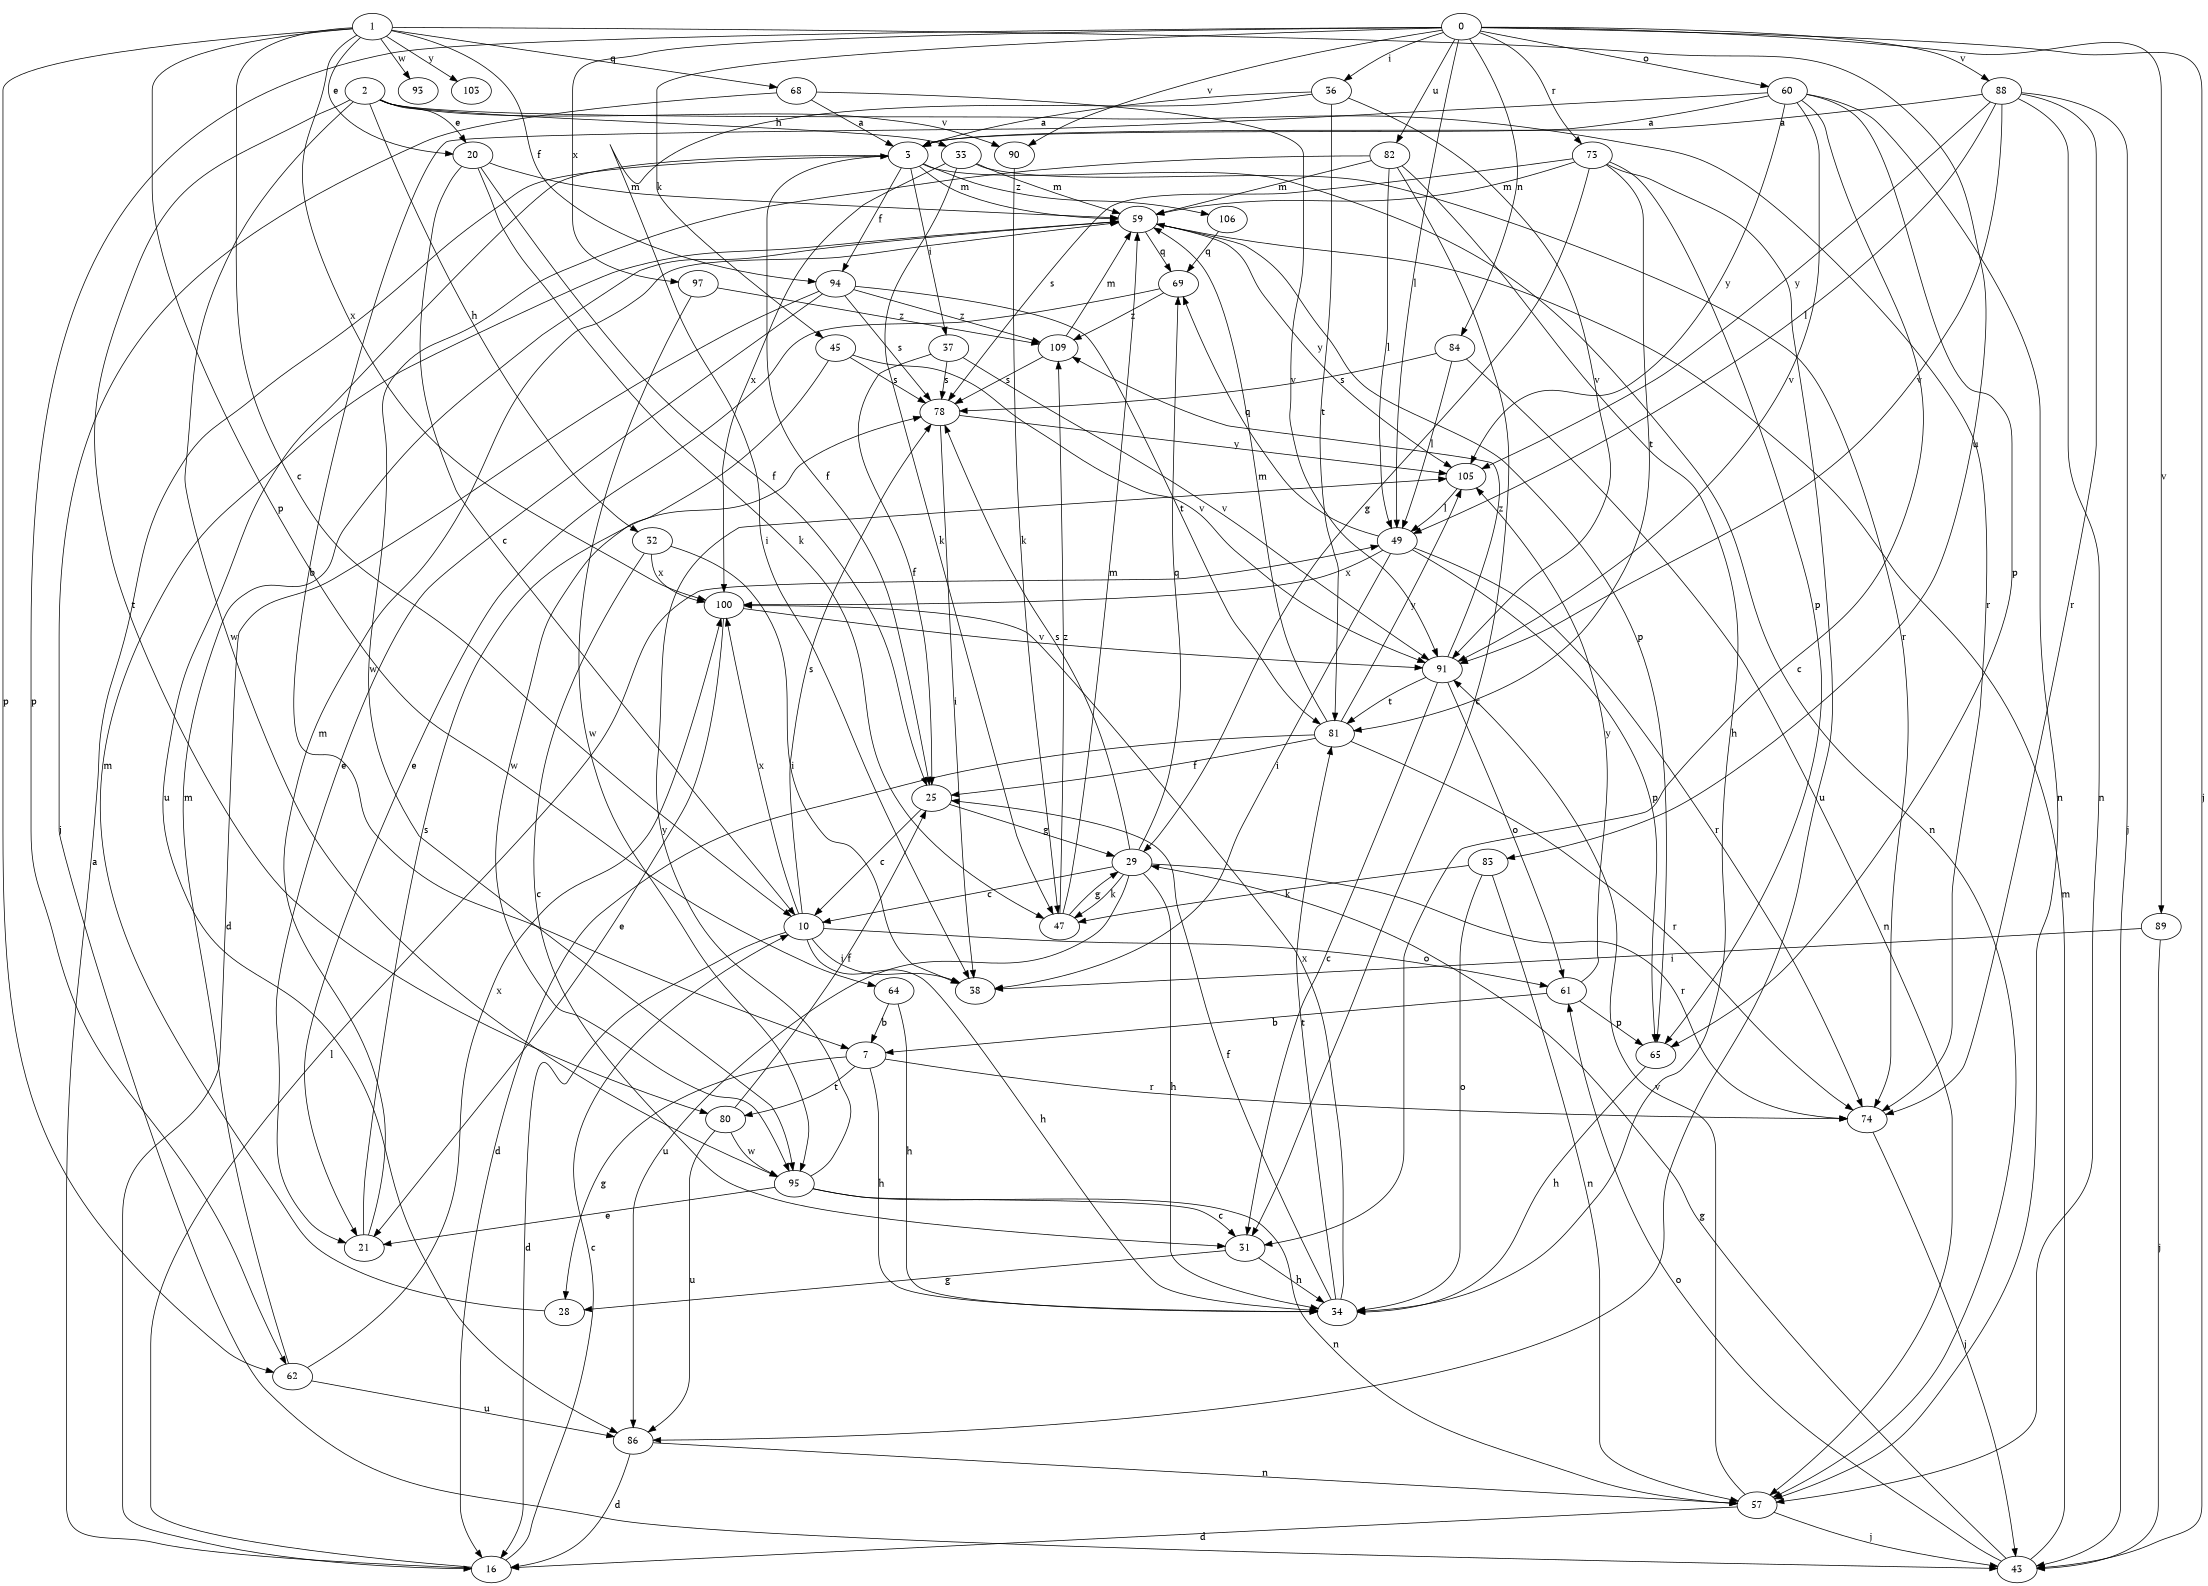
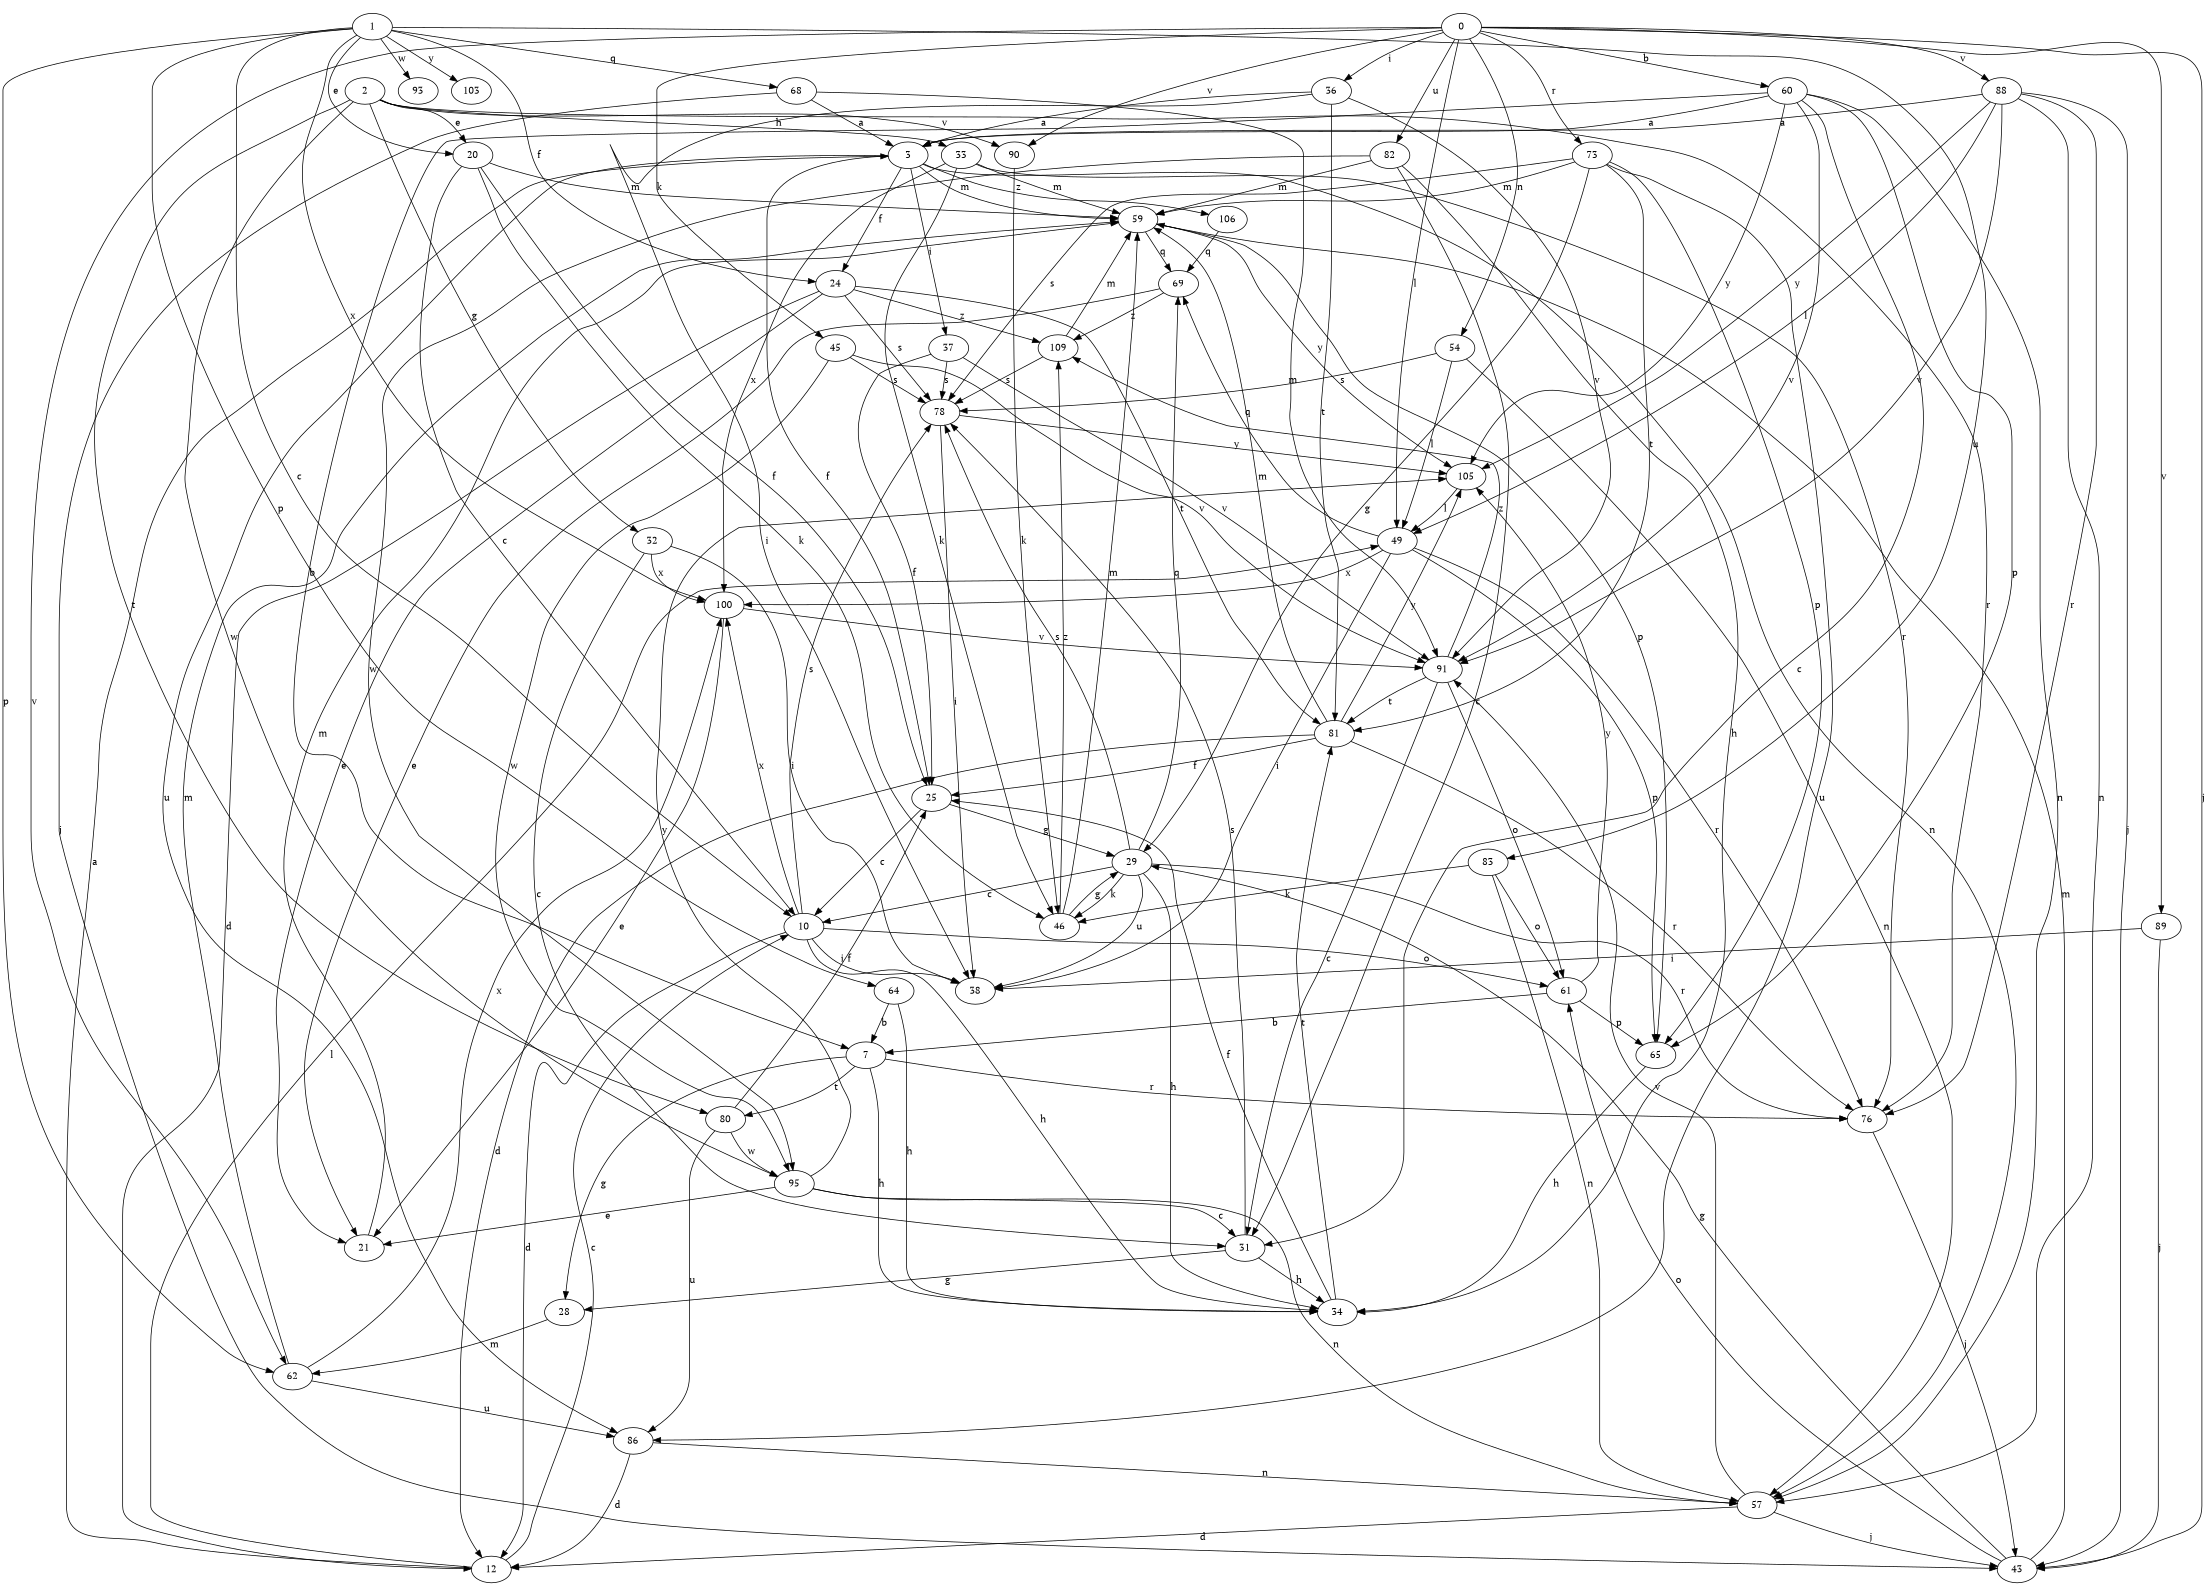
(1646, 59) -> (1646, 59)
(698, 284) -> none
(836, 284) -> (836, 284)
(475, 316) -> (475, 316)
(1386, 346) -> none
(1455, 348) -> (1455, 348)
(1293, 380) -> (1293, 380)
(190, 551) -> (435, 1354)
(464, 693) -> (1221, 786)
(34, 702) -> (34, 702)
(1189, 818) -> none
(1060, 927) -> (1060, 927)
(766, 1044) -> (1095, 953)
(1867, 1119) -> (1867, 1119)
(1460, 1121) -> (1525, 923)
(491, 1569) -> (491, 1569)
